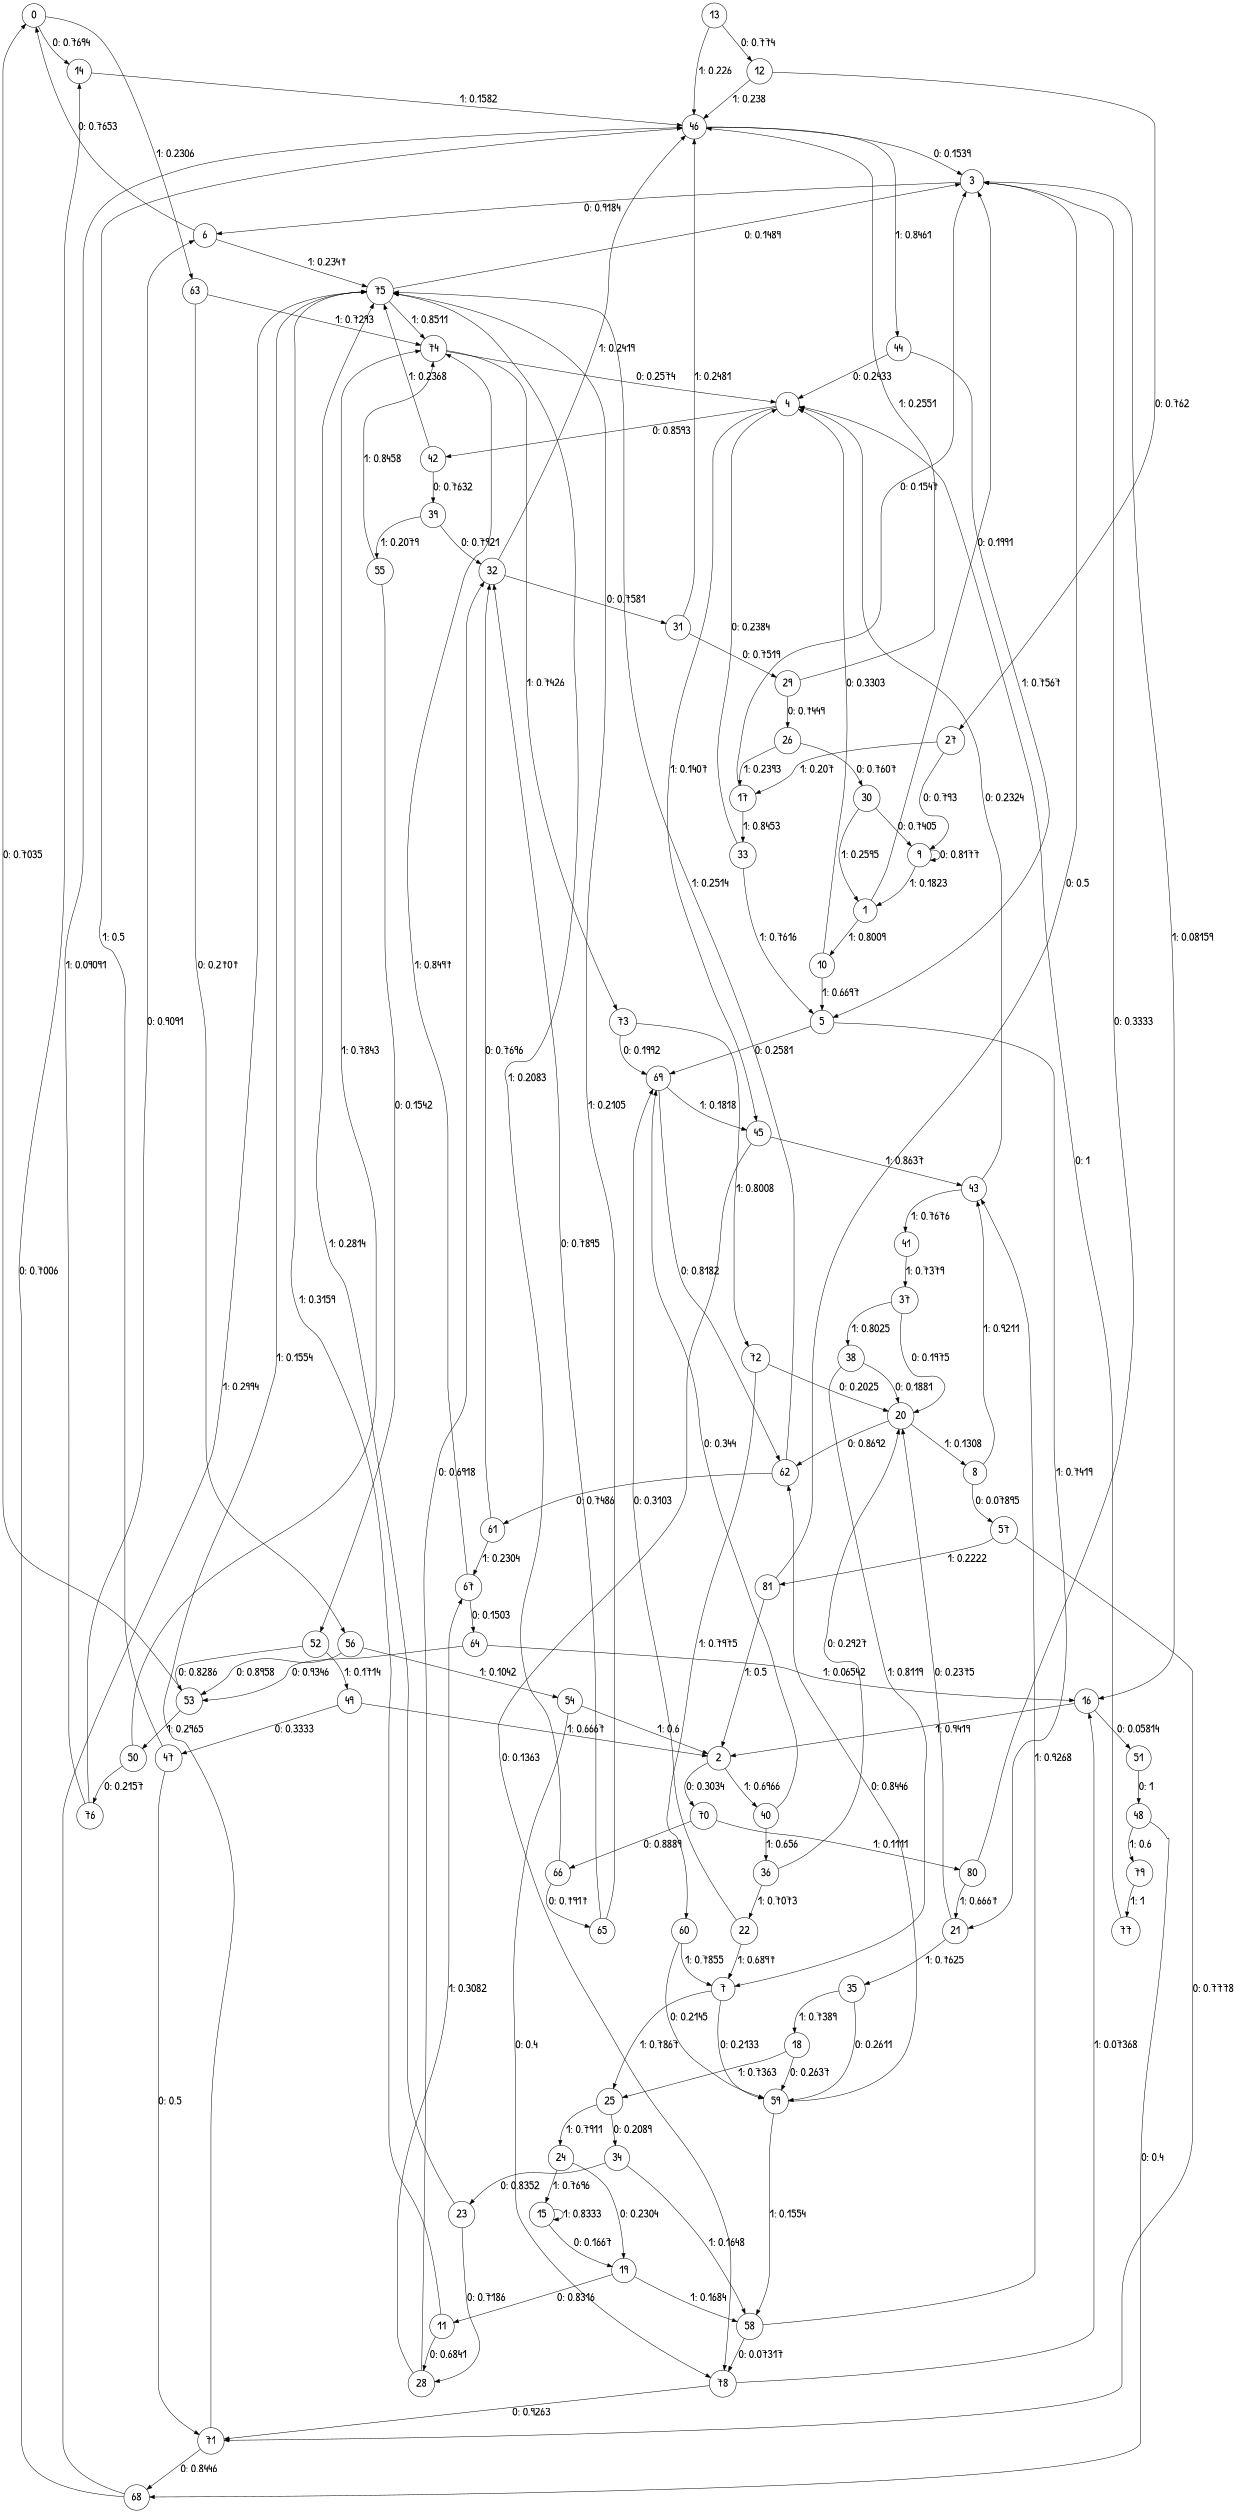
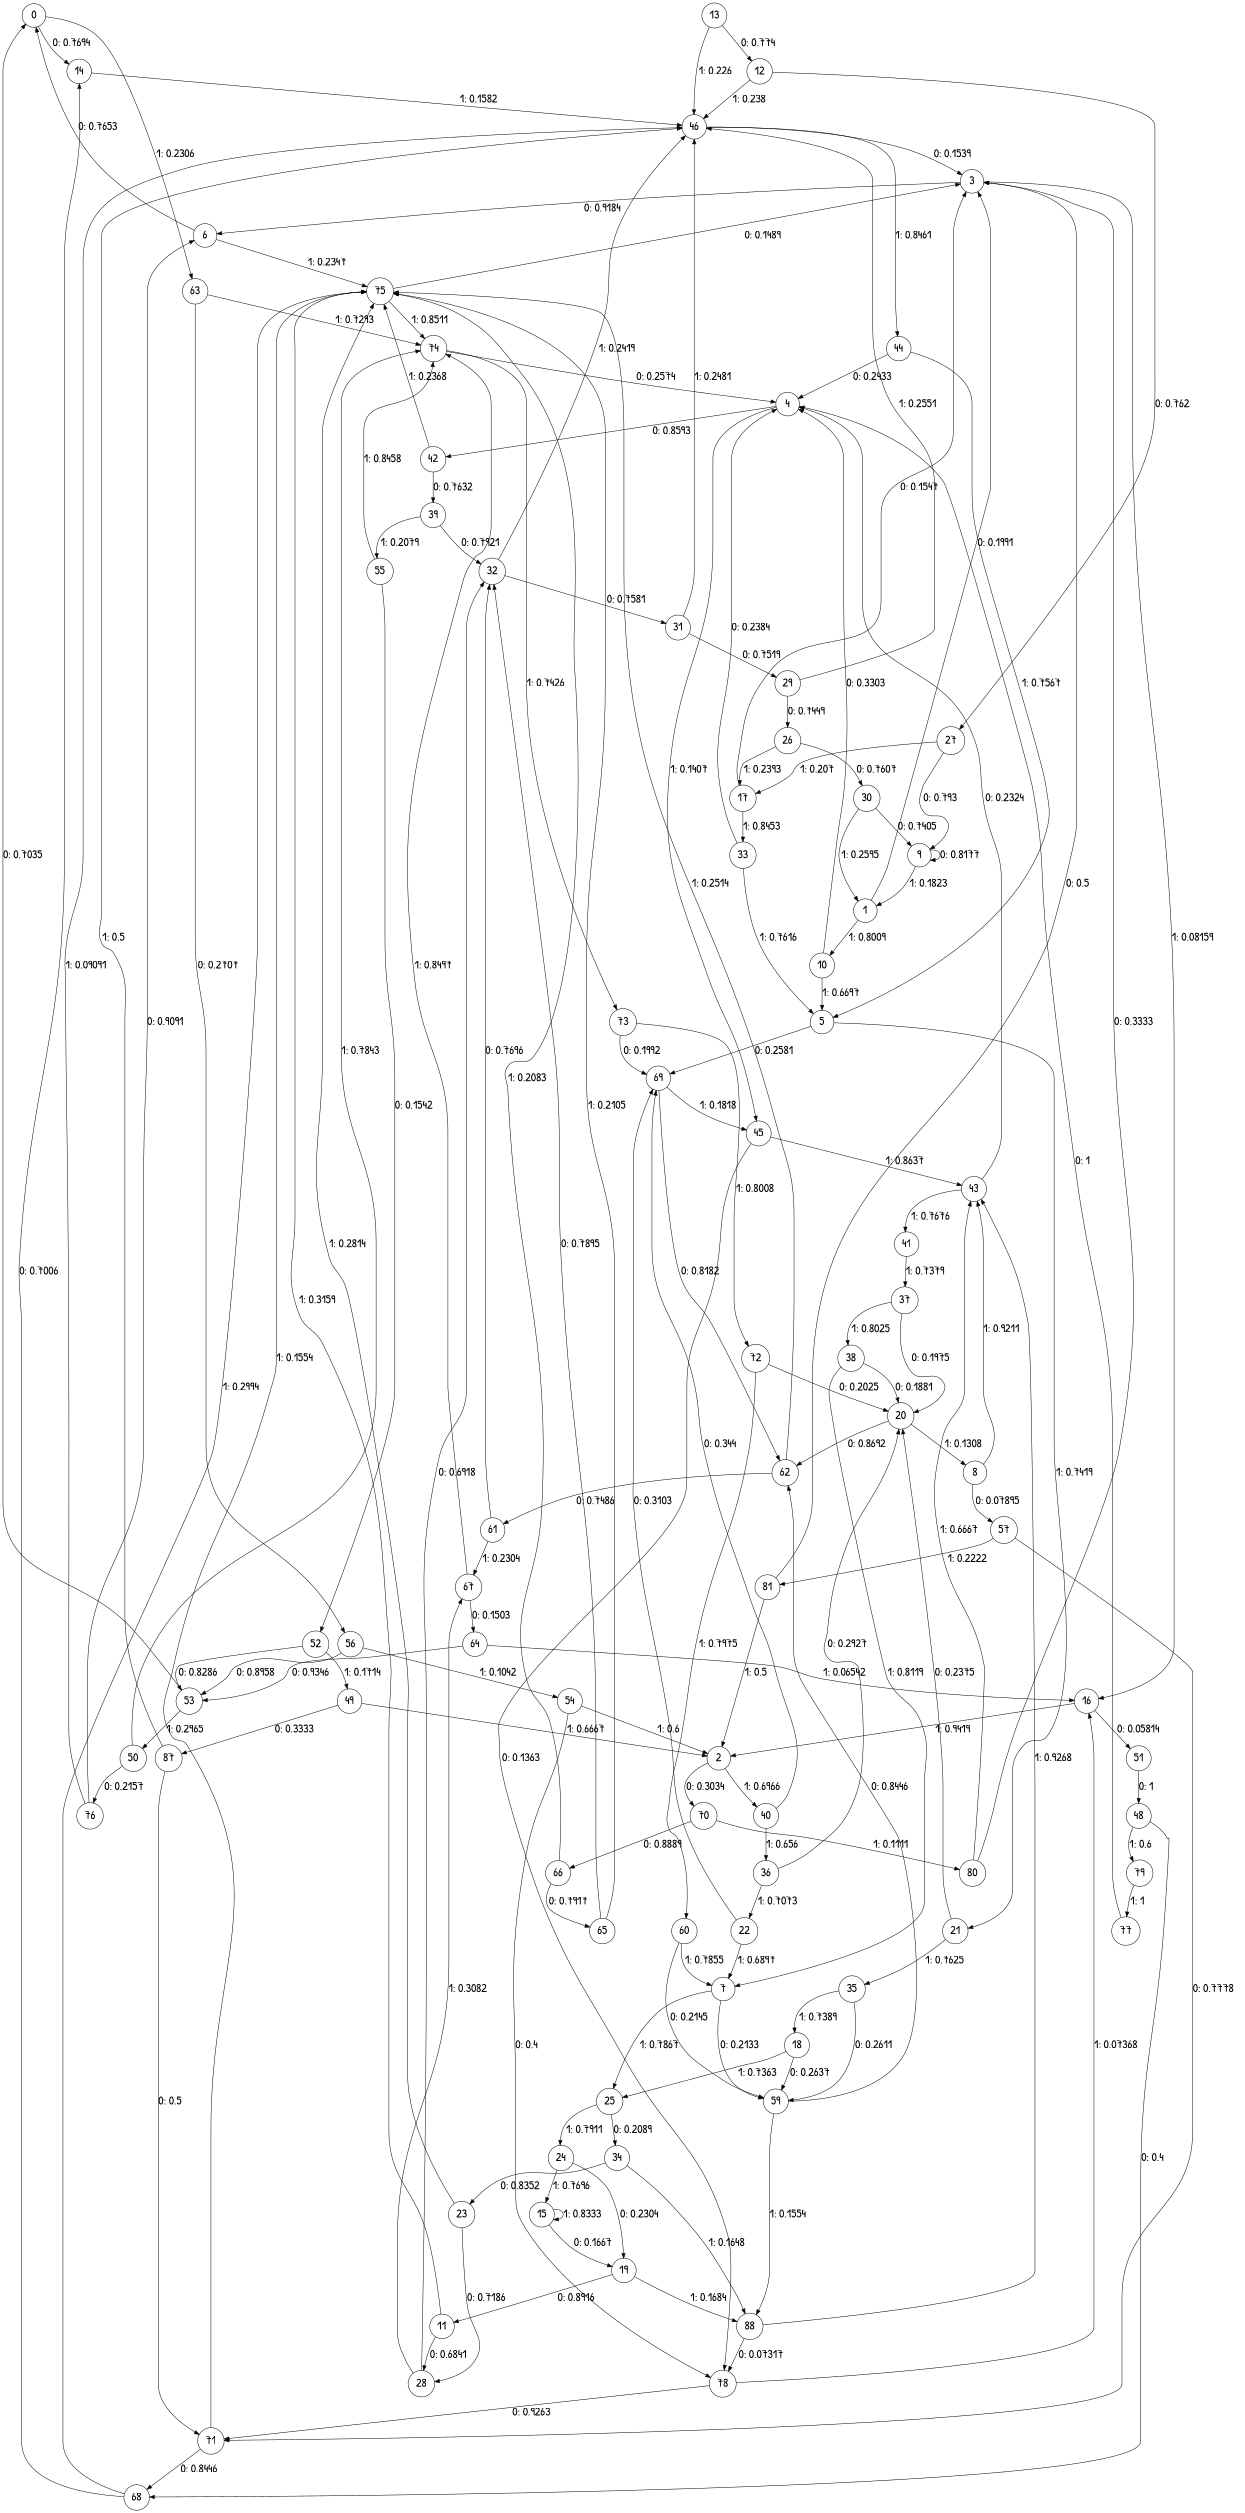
(169, 1758) -> (169, 1758)
(959, 1898) -> (938, 1534)
(580, 2298) -> (580, 2298)
(750, 2326) -> (750, 2326)
